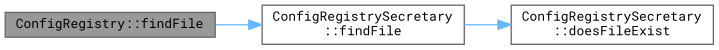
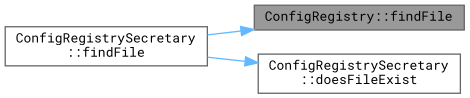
(232, 25) -> (224, 33)
